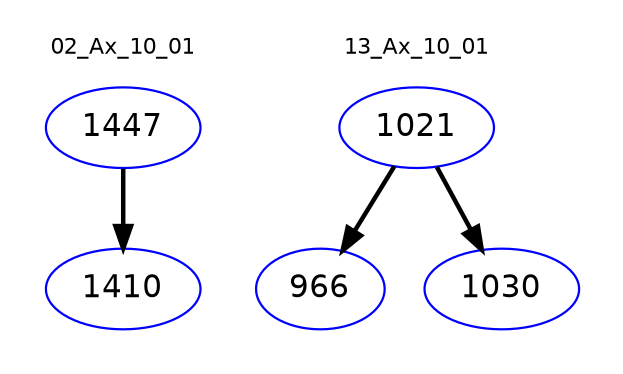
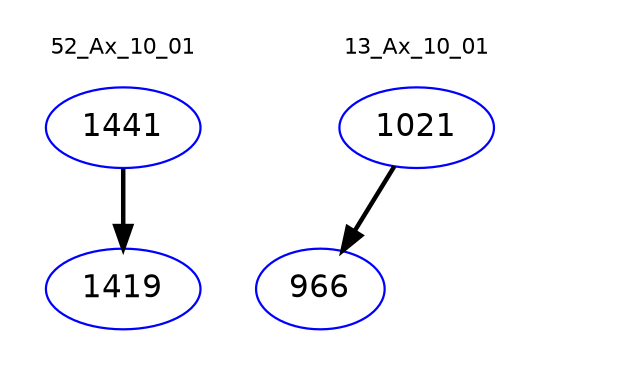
(123, 48) -> (123, 48)
(123, 128) -> (123, 128)
(123, 289) -> (123, 289)
(502, 289) -> none
